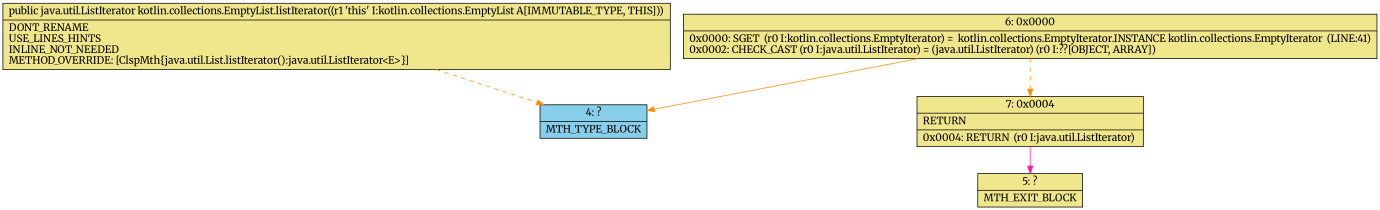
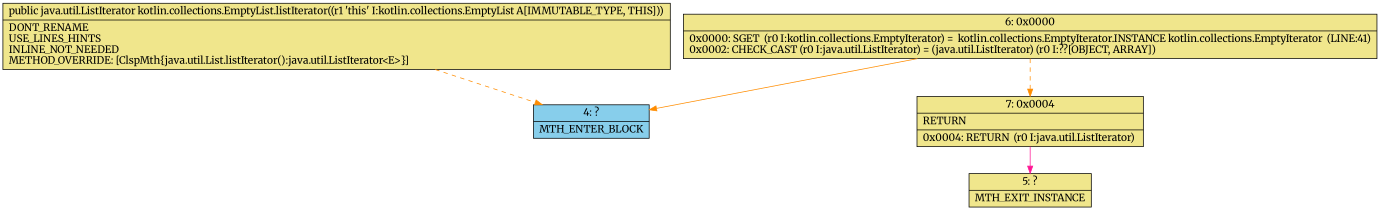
(594, 130) -> (591, 130)
(1030, 198) -> (1030, 198)
